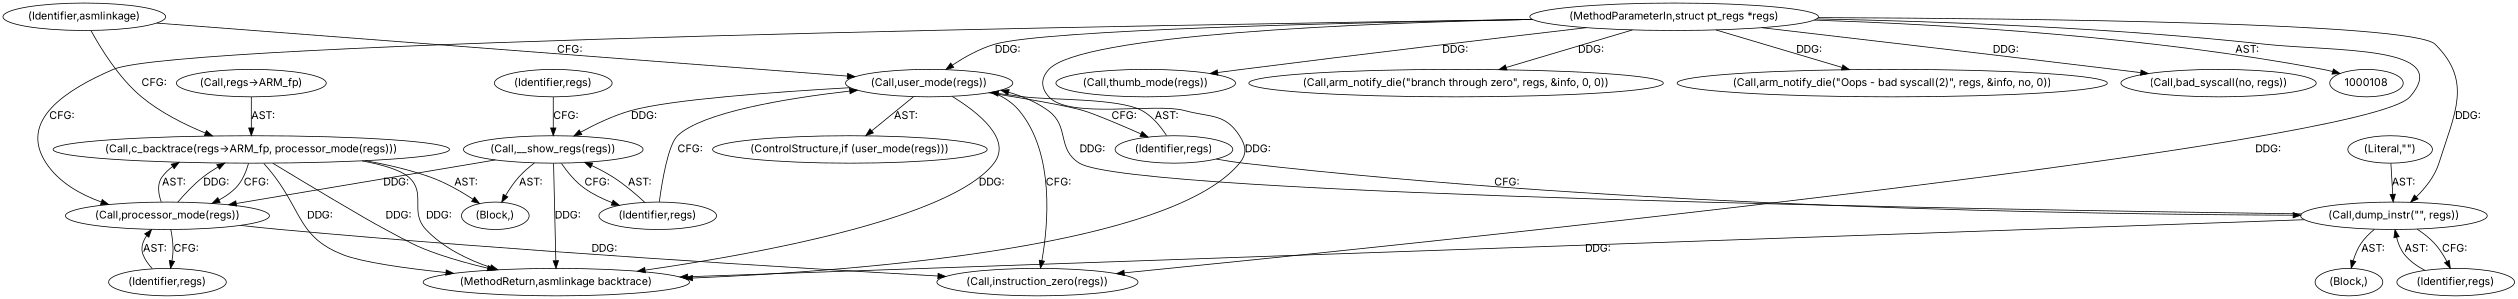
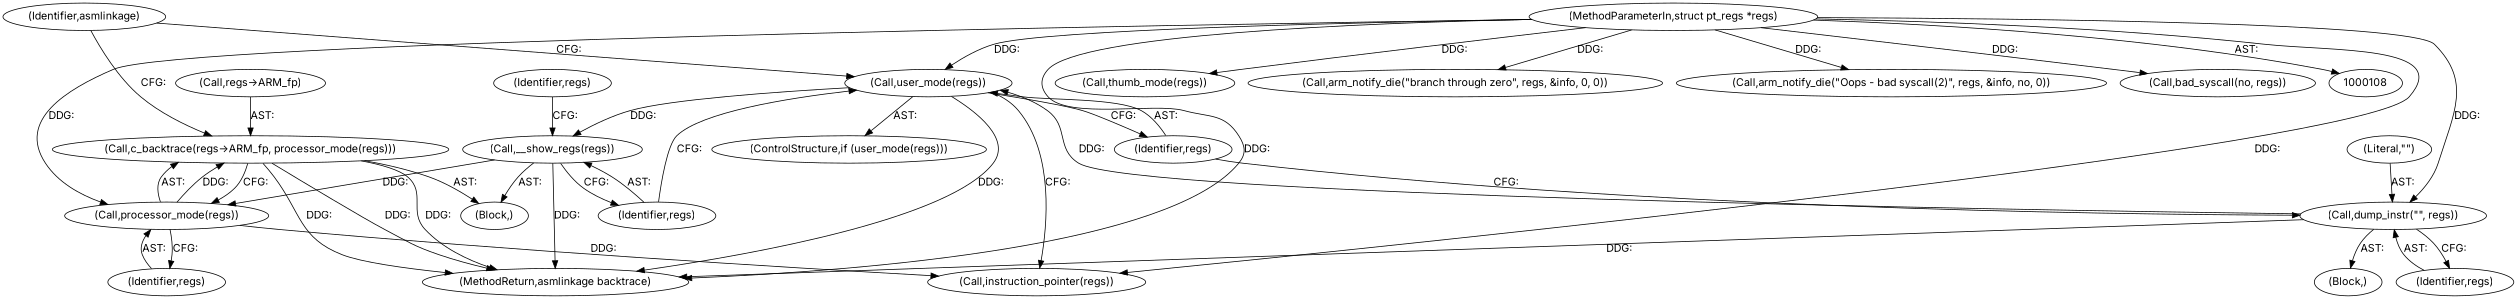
(63, 116) -> (63, 116)
(1037, 282) -> (1037, 282)
